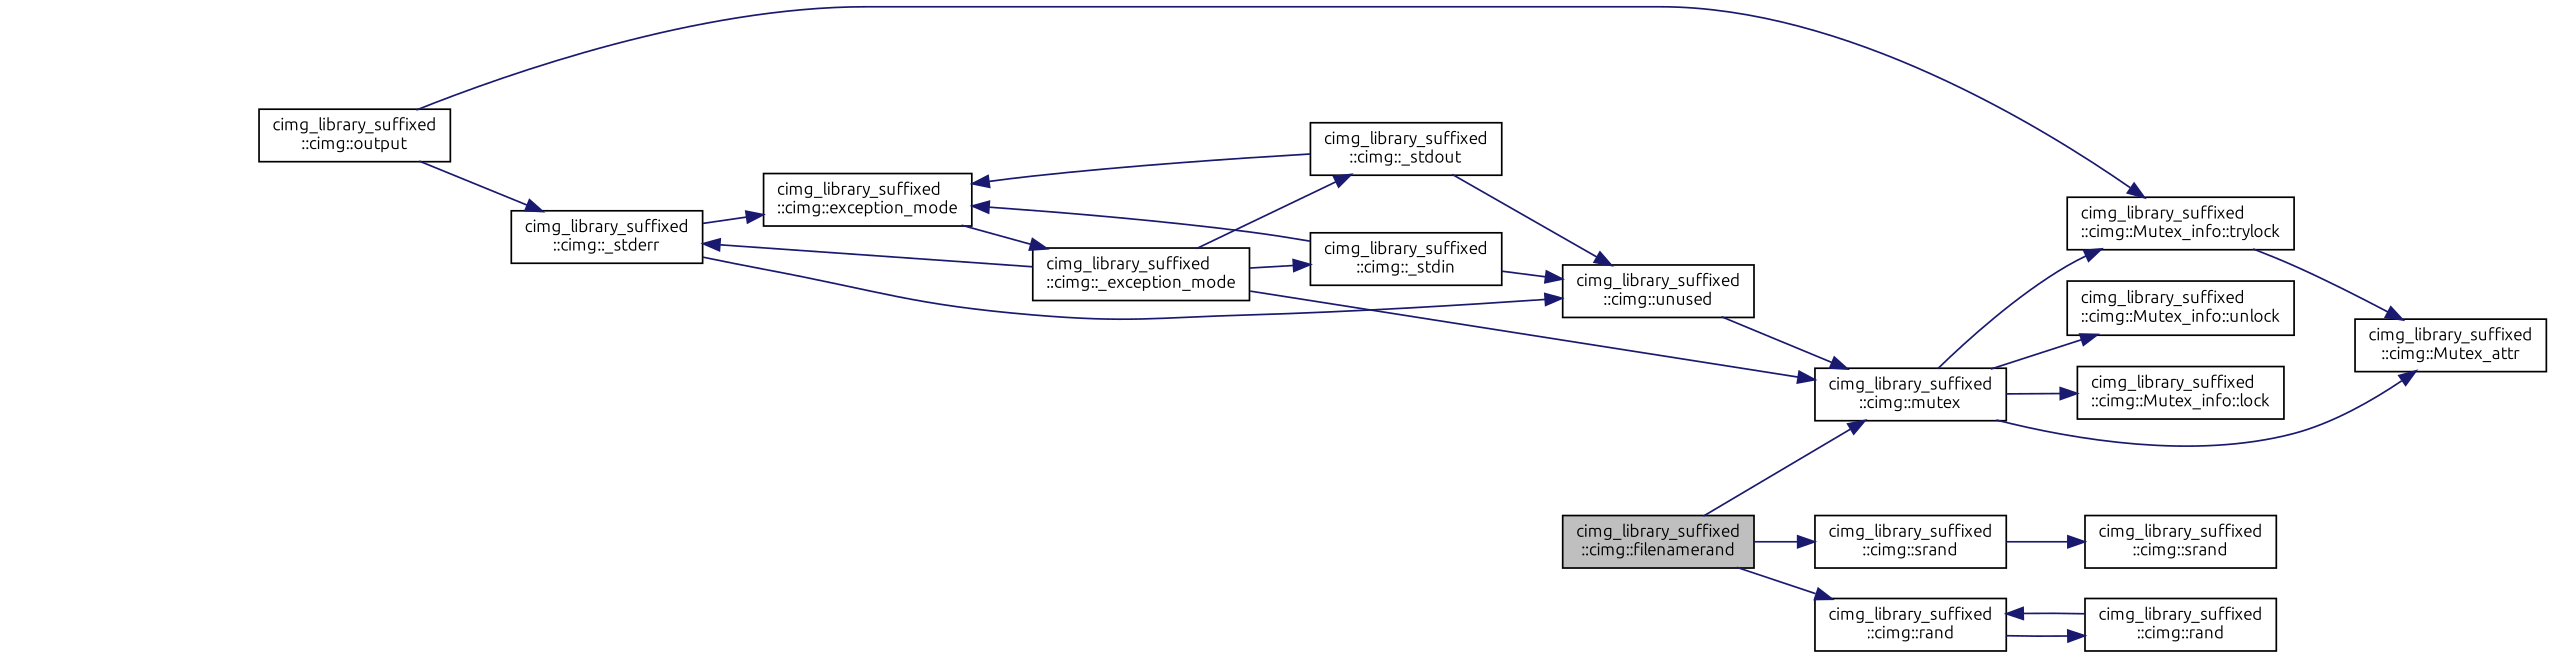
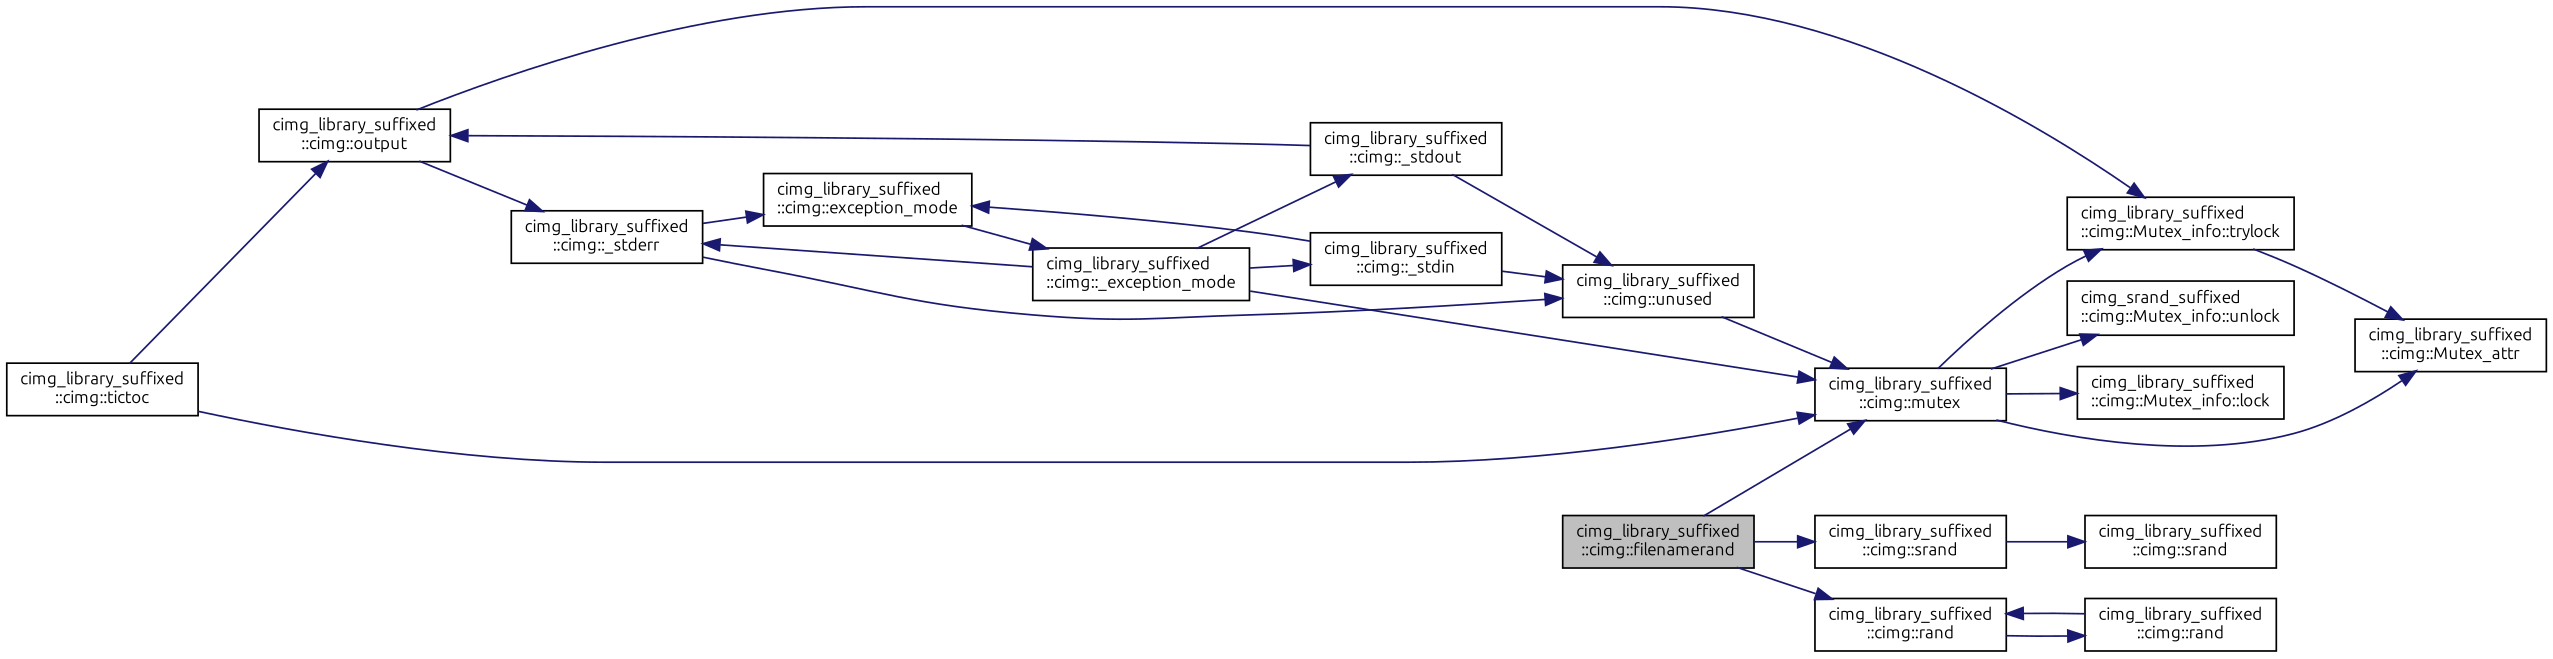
(1150, 165) -> (889, 138)
(2181, 308) -> (2181, 308)
none -> (102, 389)
